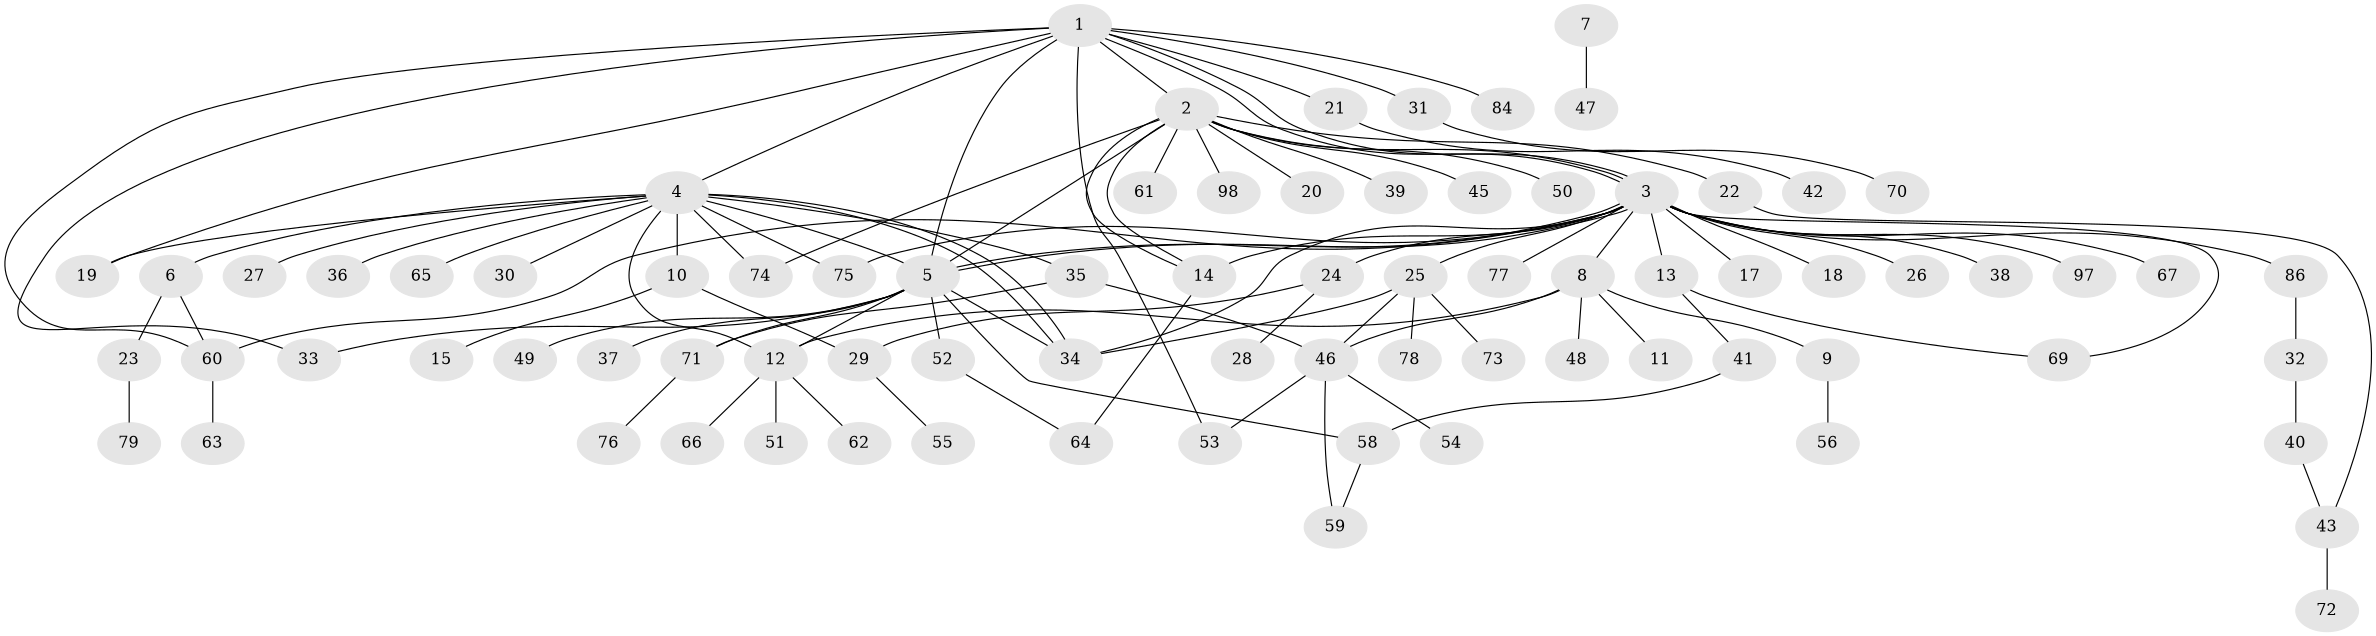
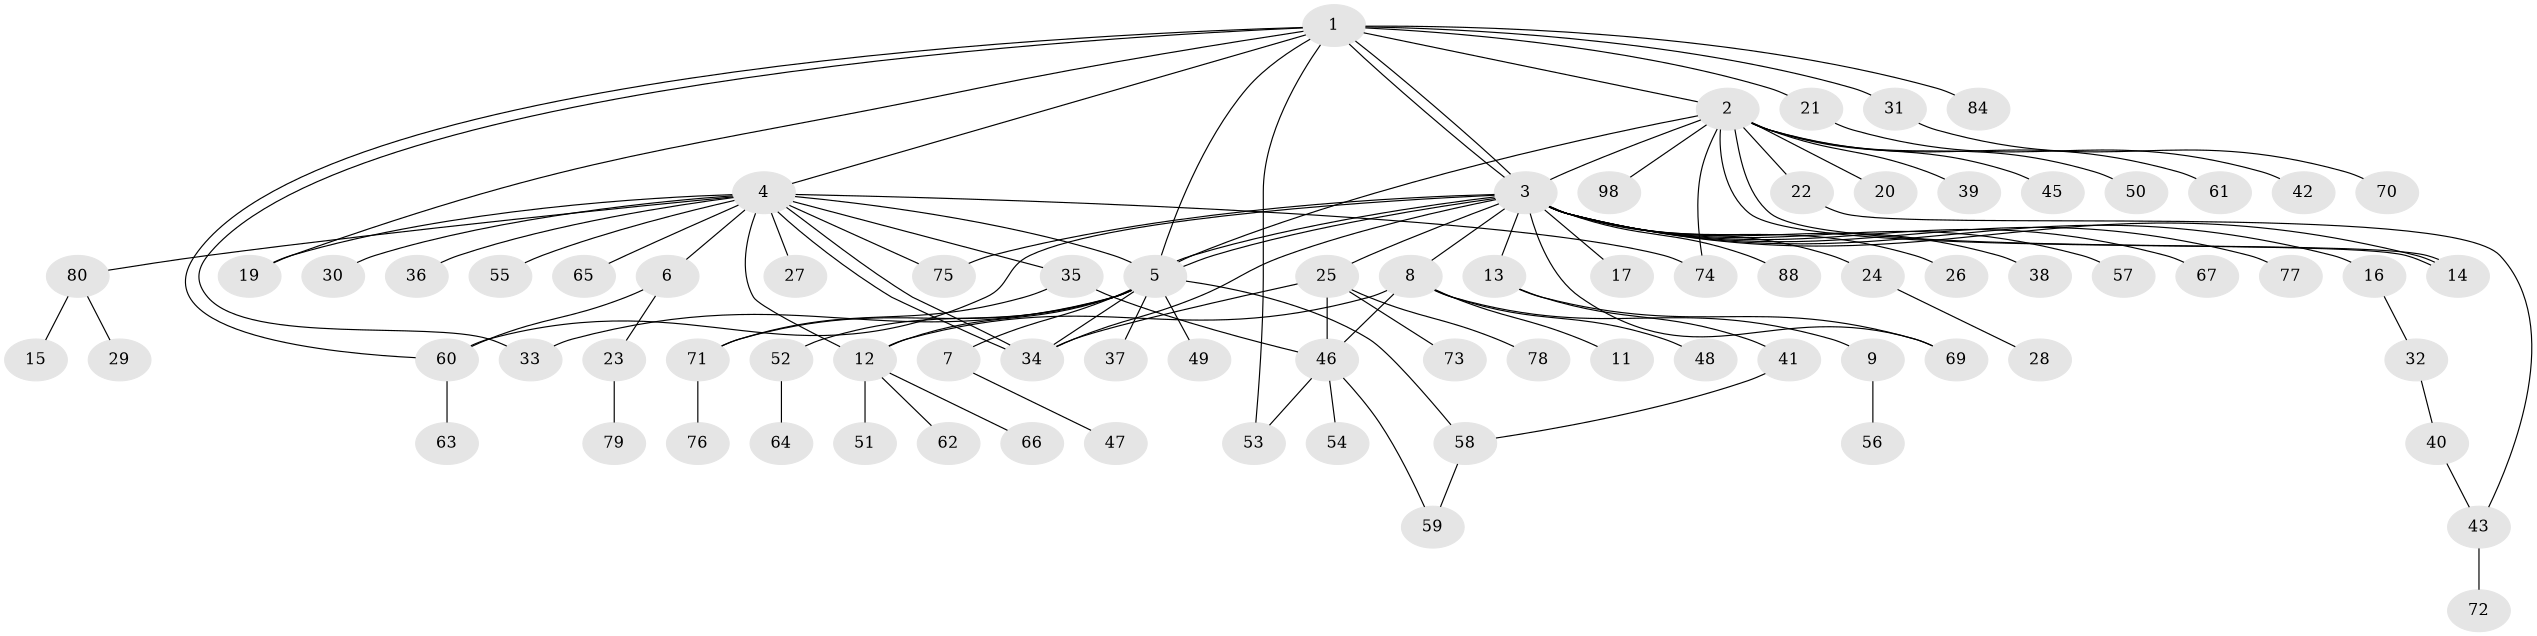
(677, 276) -> (78, 276)
(1834, 276) -> (1789, 276)
(2085, 276) -> (2124, 276)
(2296, 276) -> (2374, 276)
(1156, 308) -> none
none -> (1028, 325)
(1143, 360) -> none
(901, 402) -> (628, 228)
